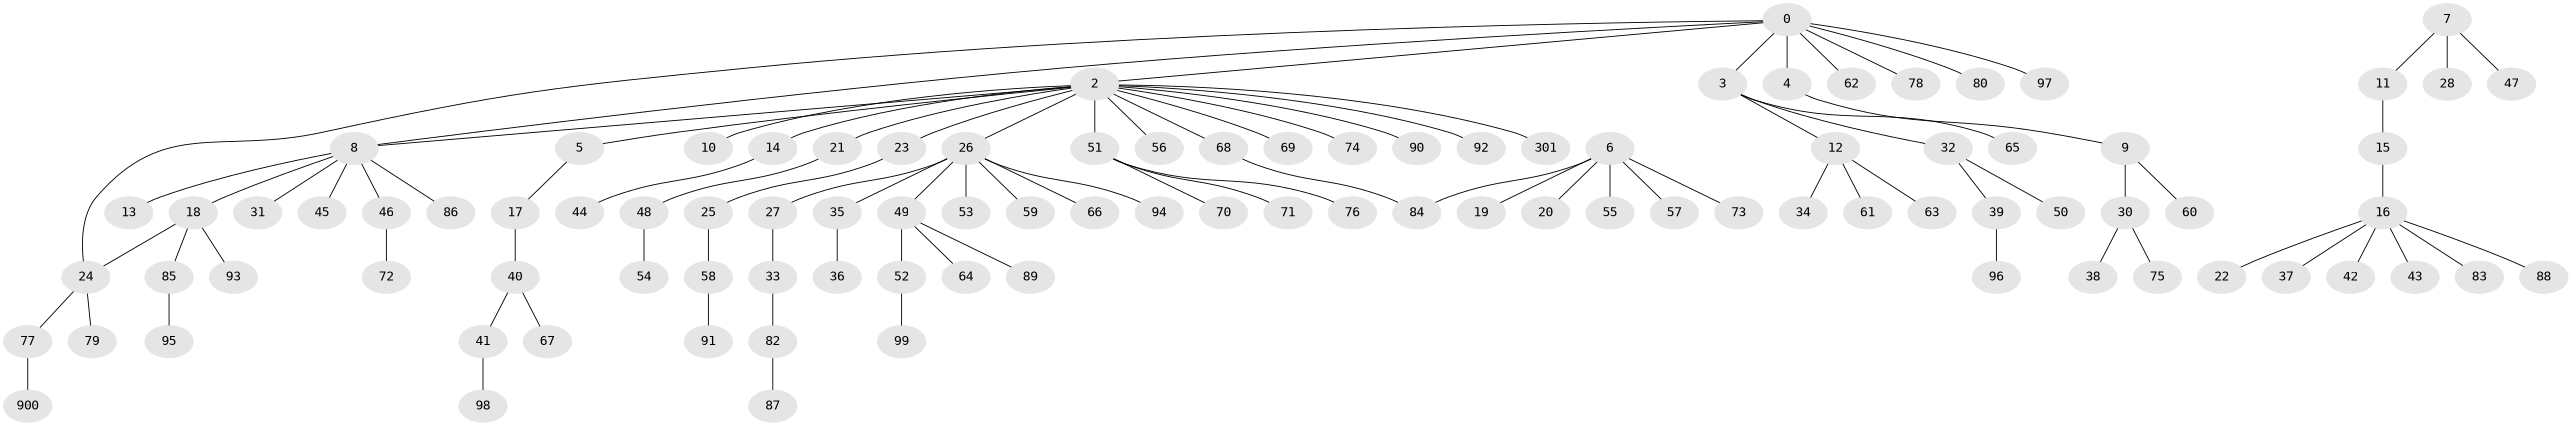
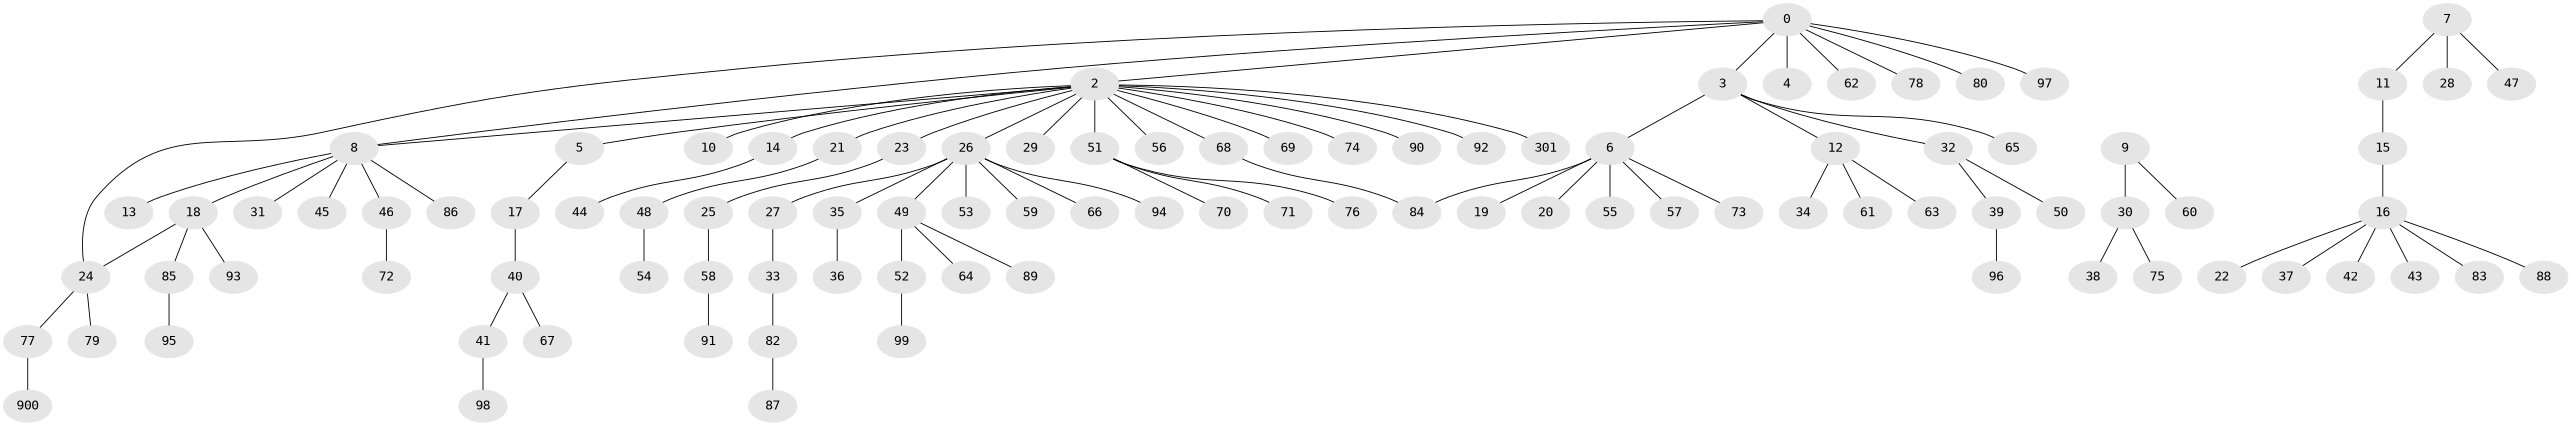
none -> (1666, 116)
(1968, 124) -> none
none -> (1030, 148)
